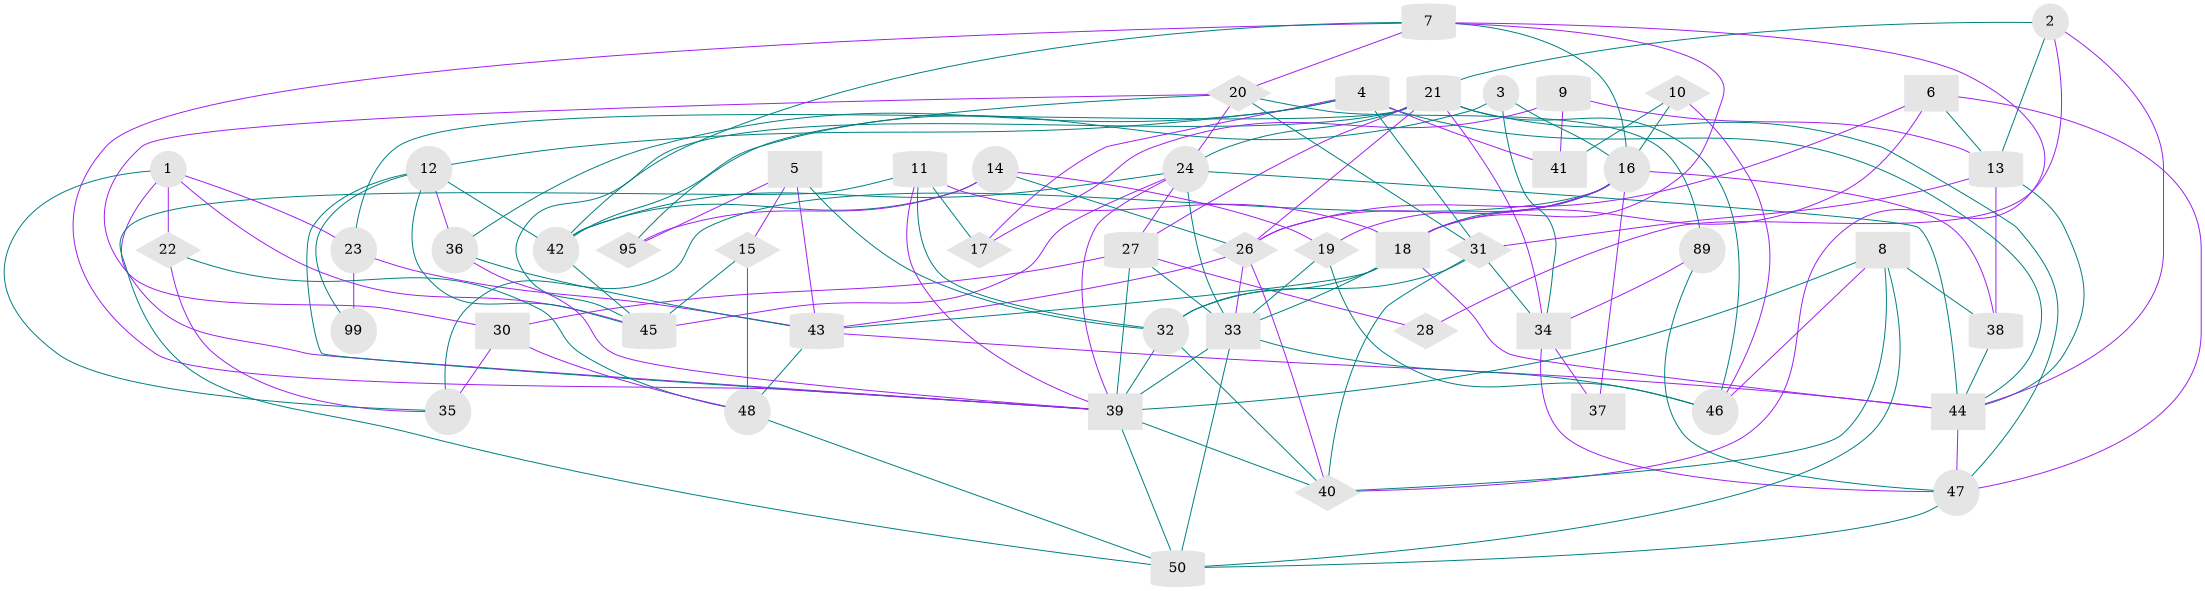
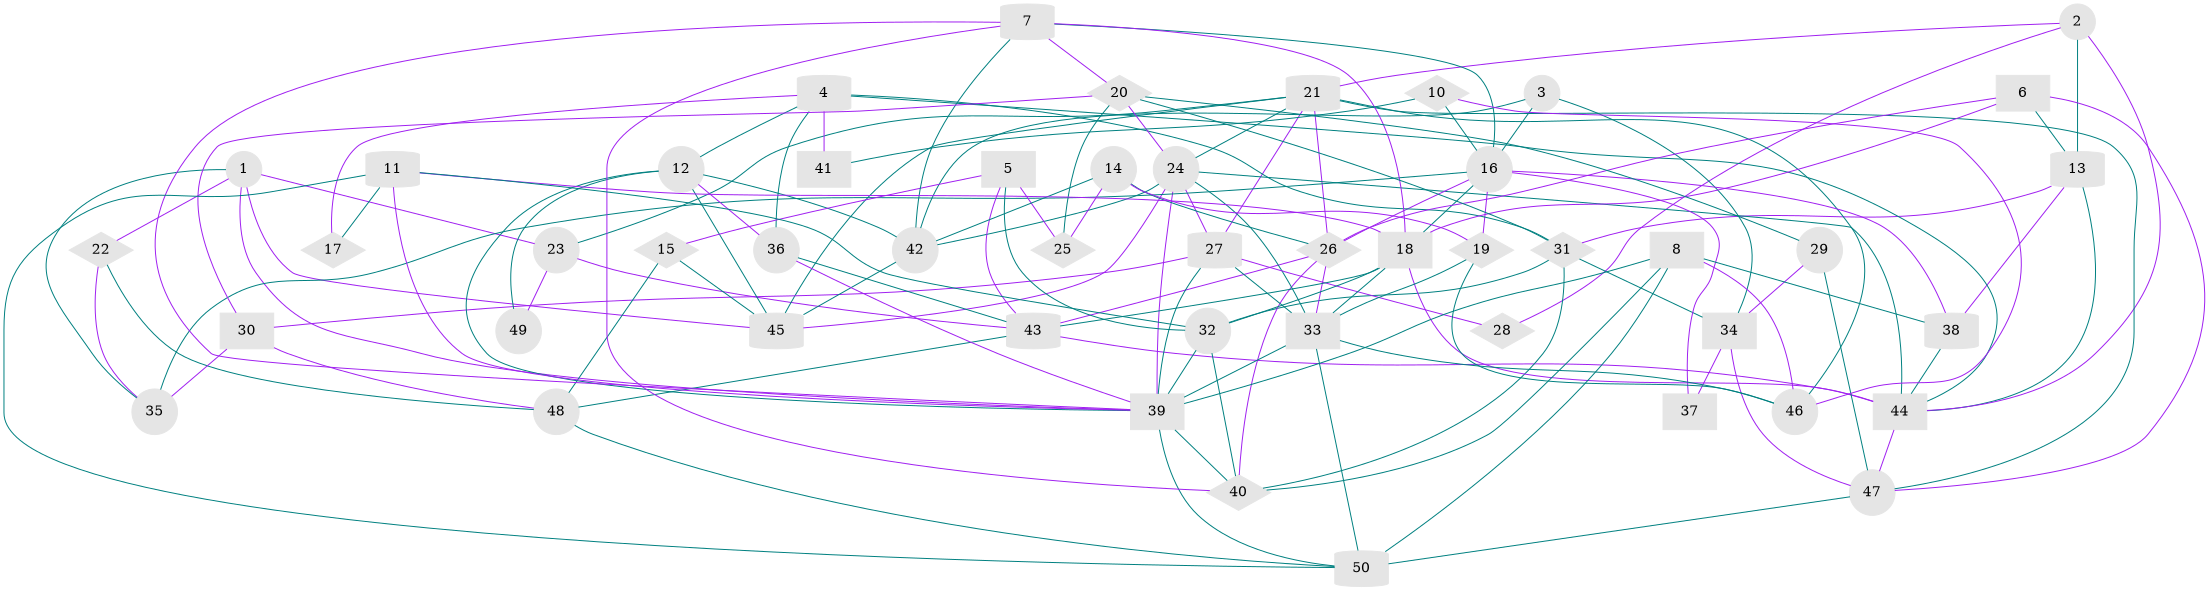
(1788, 30) -> (1699, 44)
(1564, 93) -> none
(1519, 226) -> none
(628, 250) -> (1063, 250)
(1702, 250) -> (1820, 250)
(354, 331) -> (519, 331)
